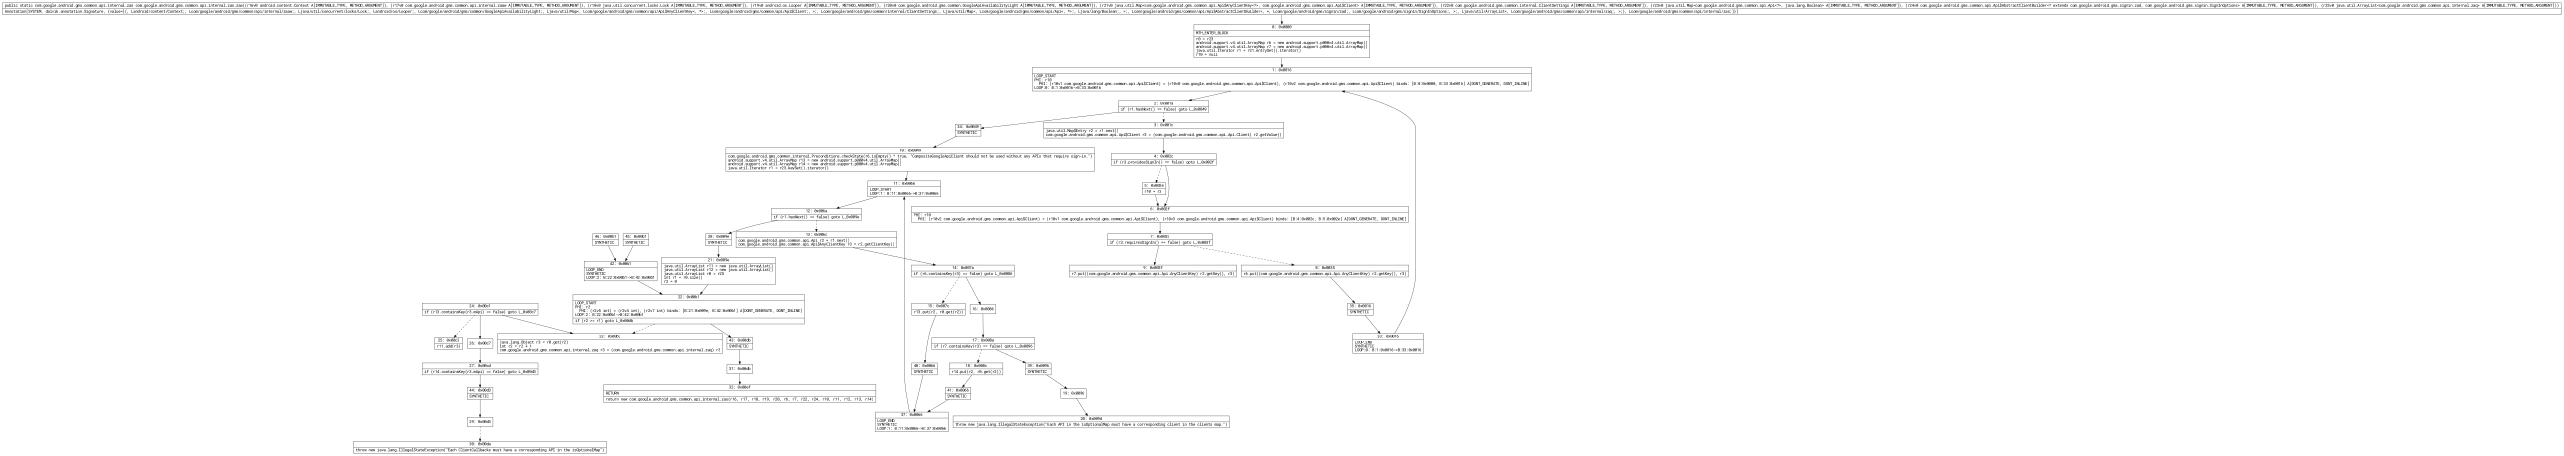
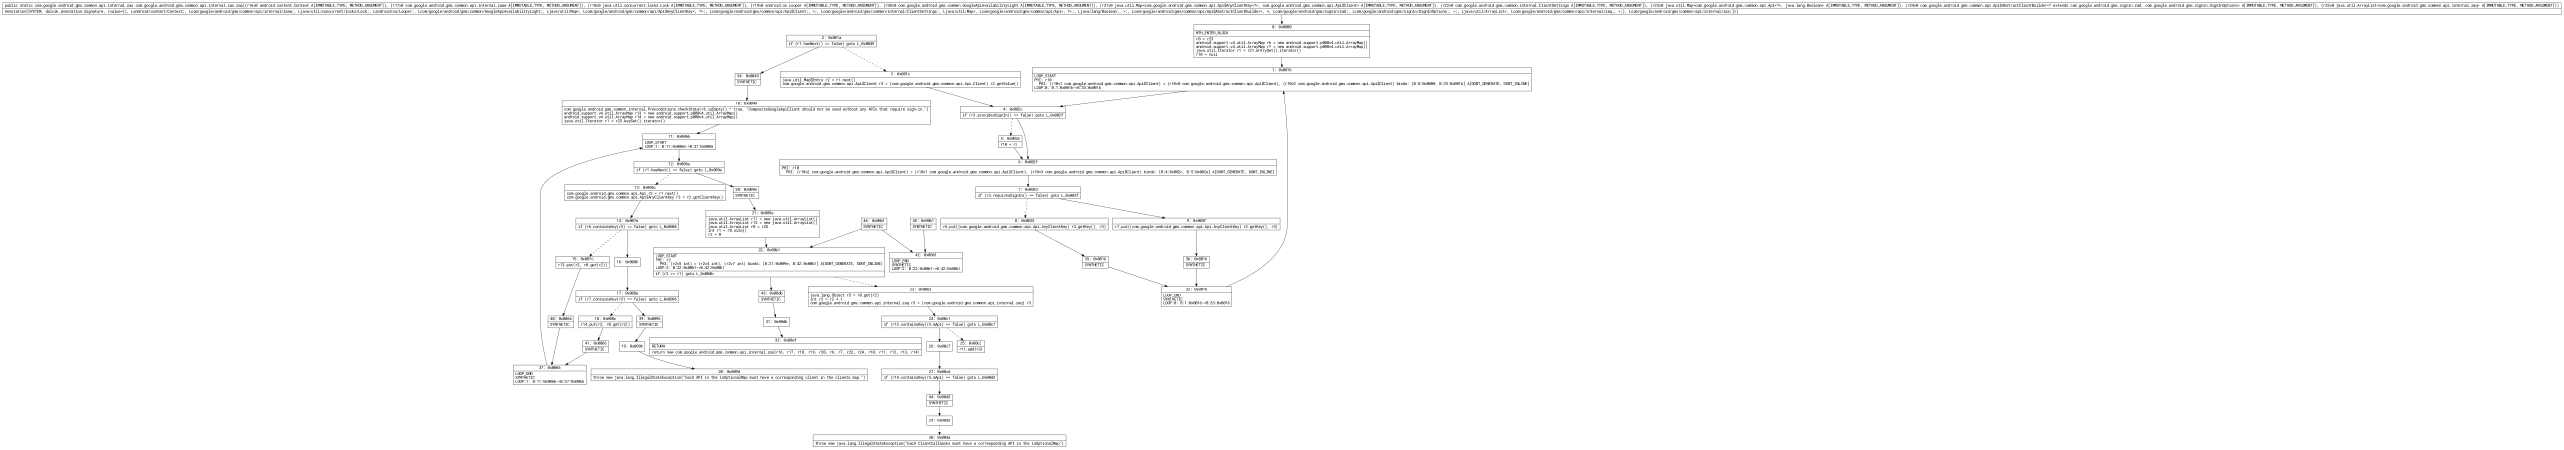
(1211, 96) -> (1125, 99)
none -> (1196, 262)
(649, 287) -> (837, 238)
(536, 324) -> (931, 310)
